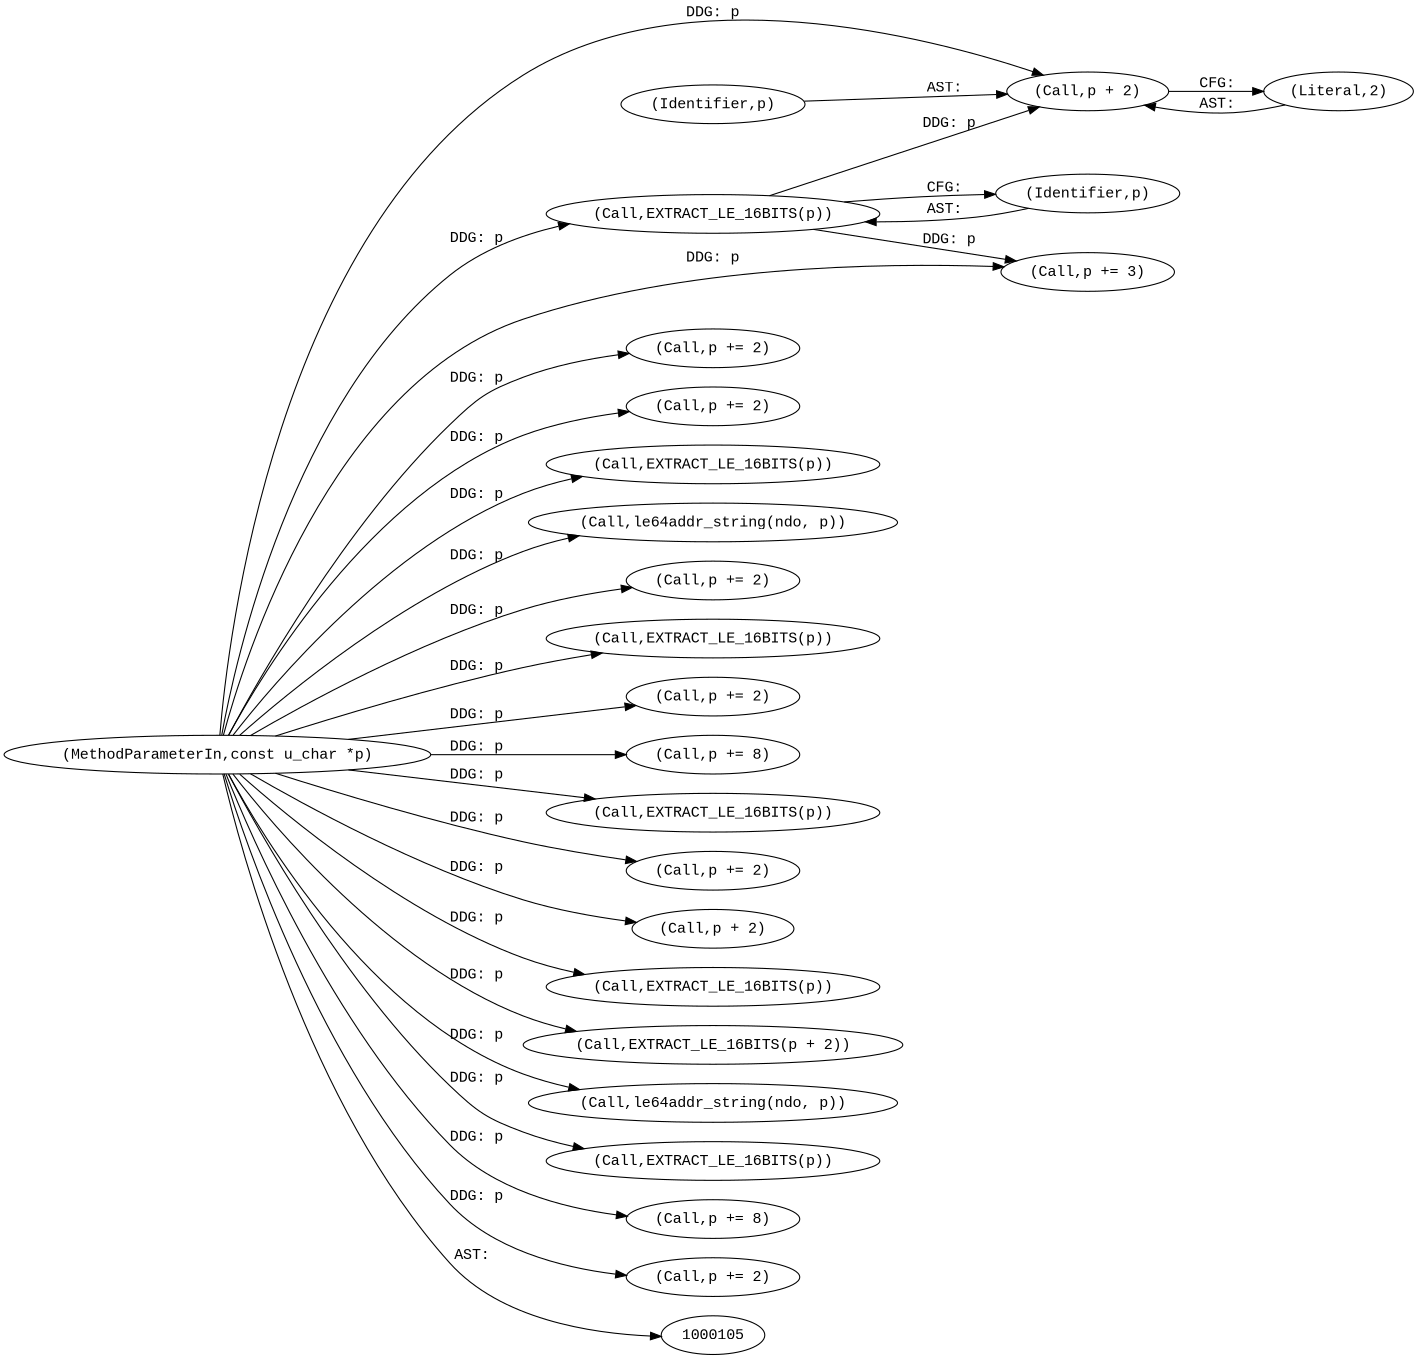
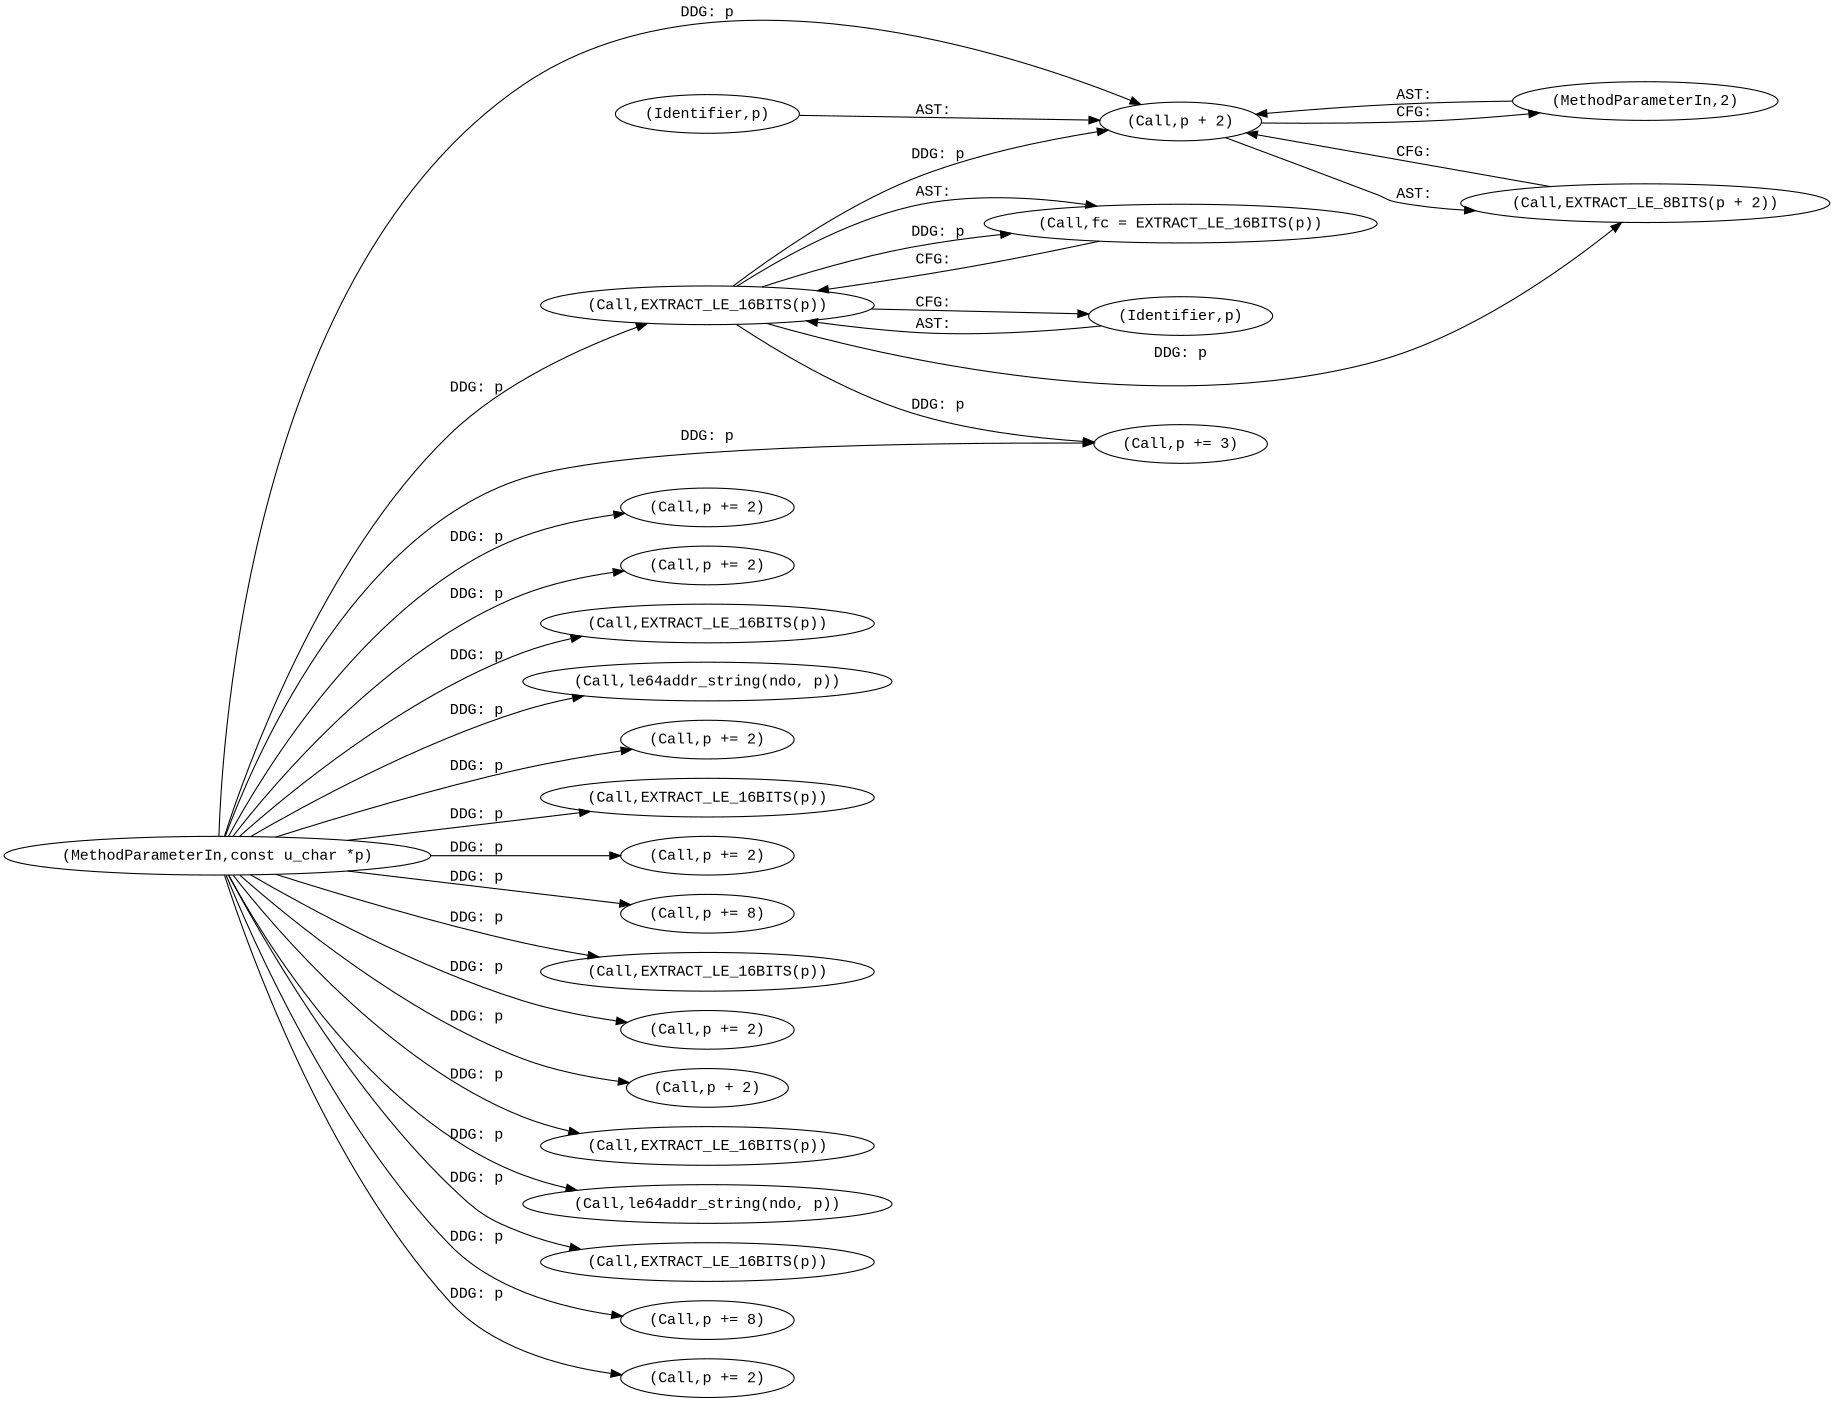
(1339, 91) -> (1645, 101)
none -> (1645, 203)
none -> (1181, 224)
(713, 1045) -> none
(713, 1335) -> none
